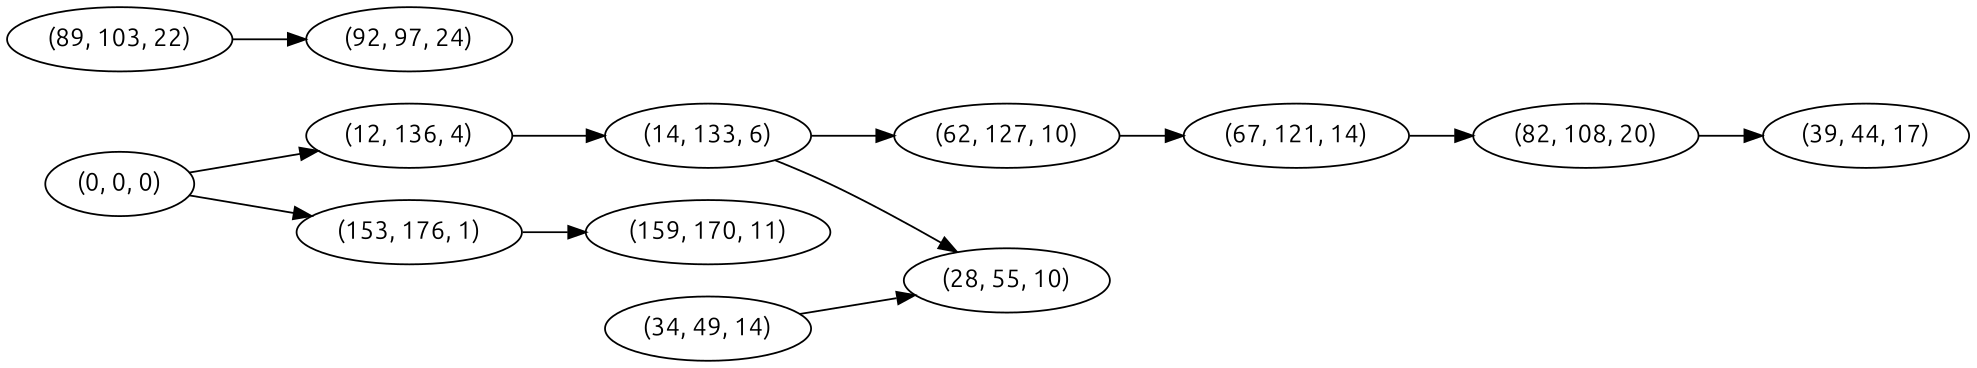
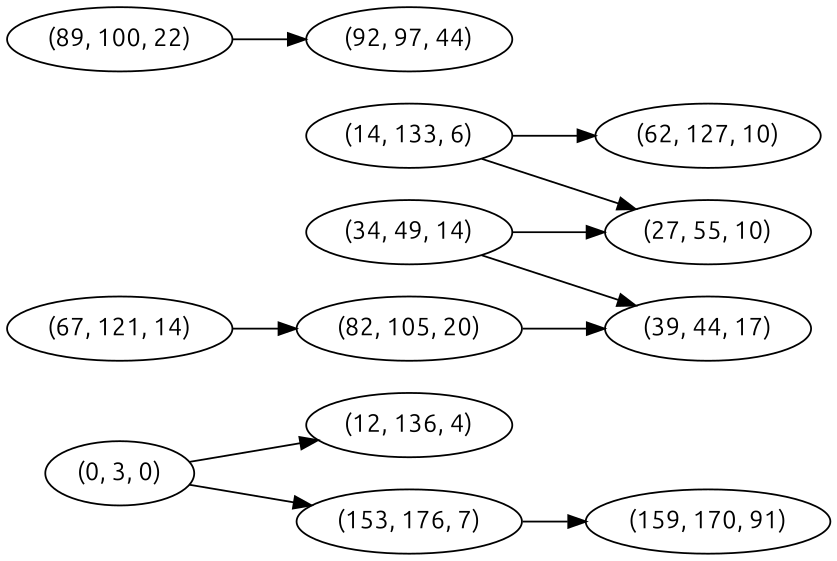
(120, 39) -> (120, 39)
(409, 39) -> (409, 39)
(549, 136) -> none
(1143, 136) -> none
(1586, 136) -> (409, 329)
(120, 184) -> (120, 473)
(409, 232) -> (409, 522)
(708, 232) -> (708, 522)
none -> (550, 278)
(1007, 280) -> (708, 232)
